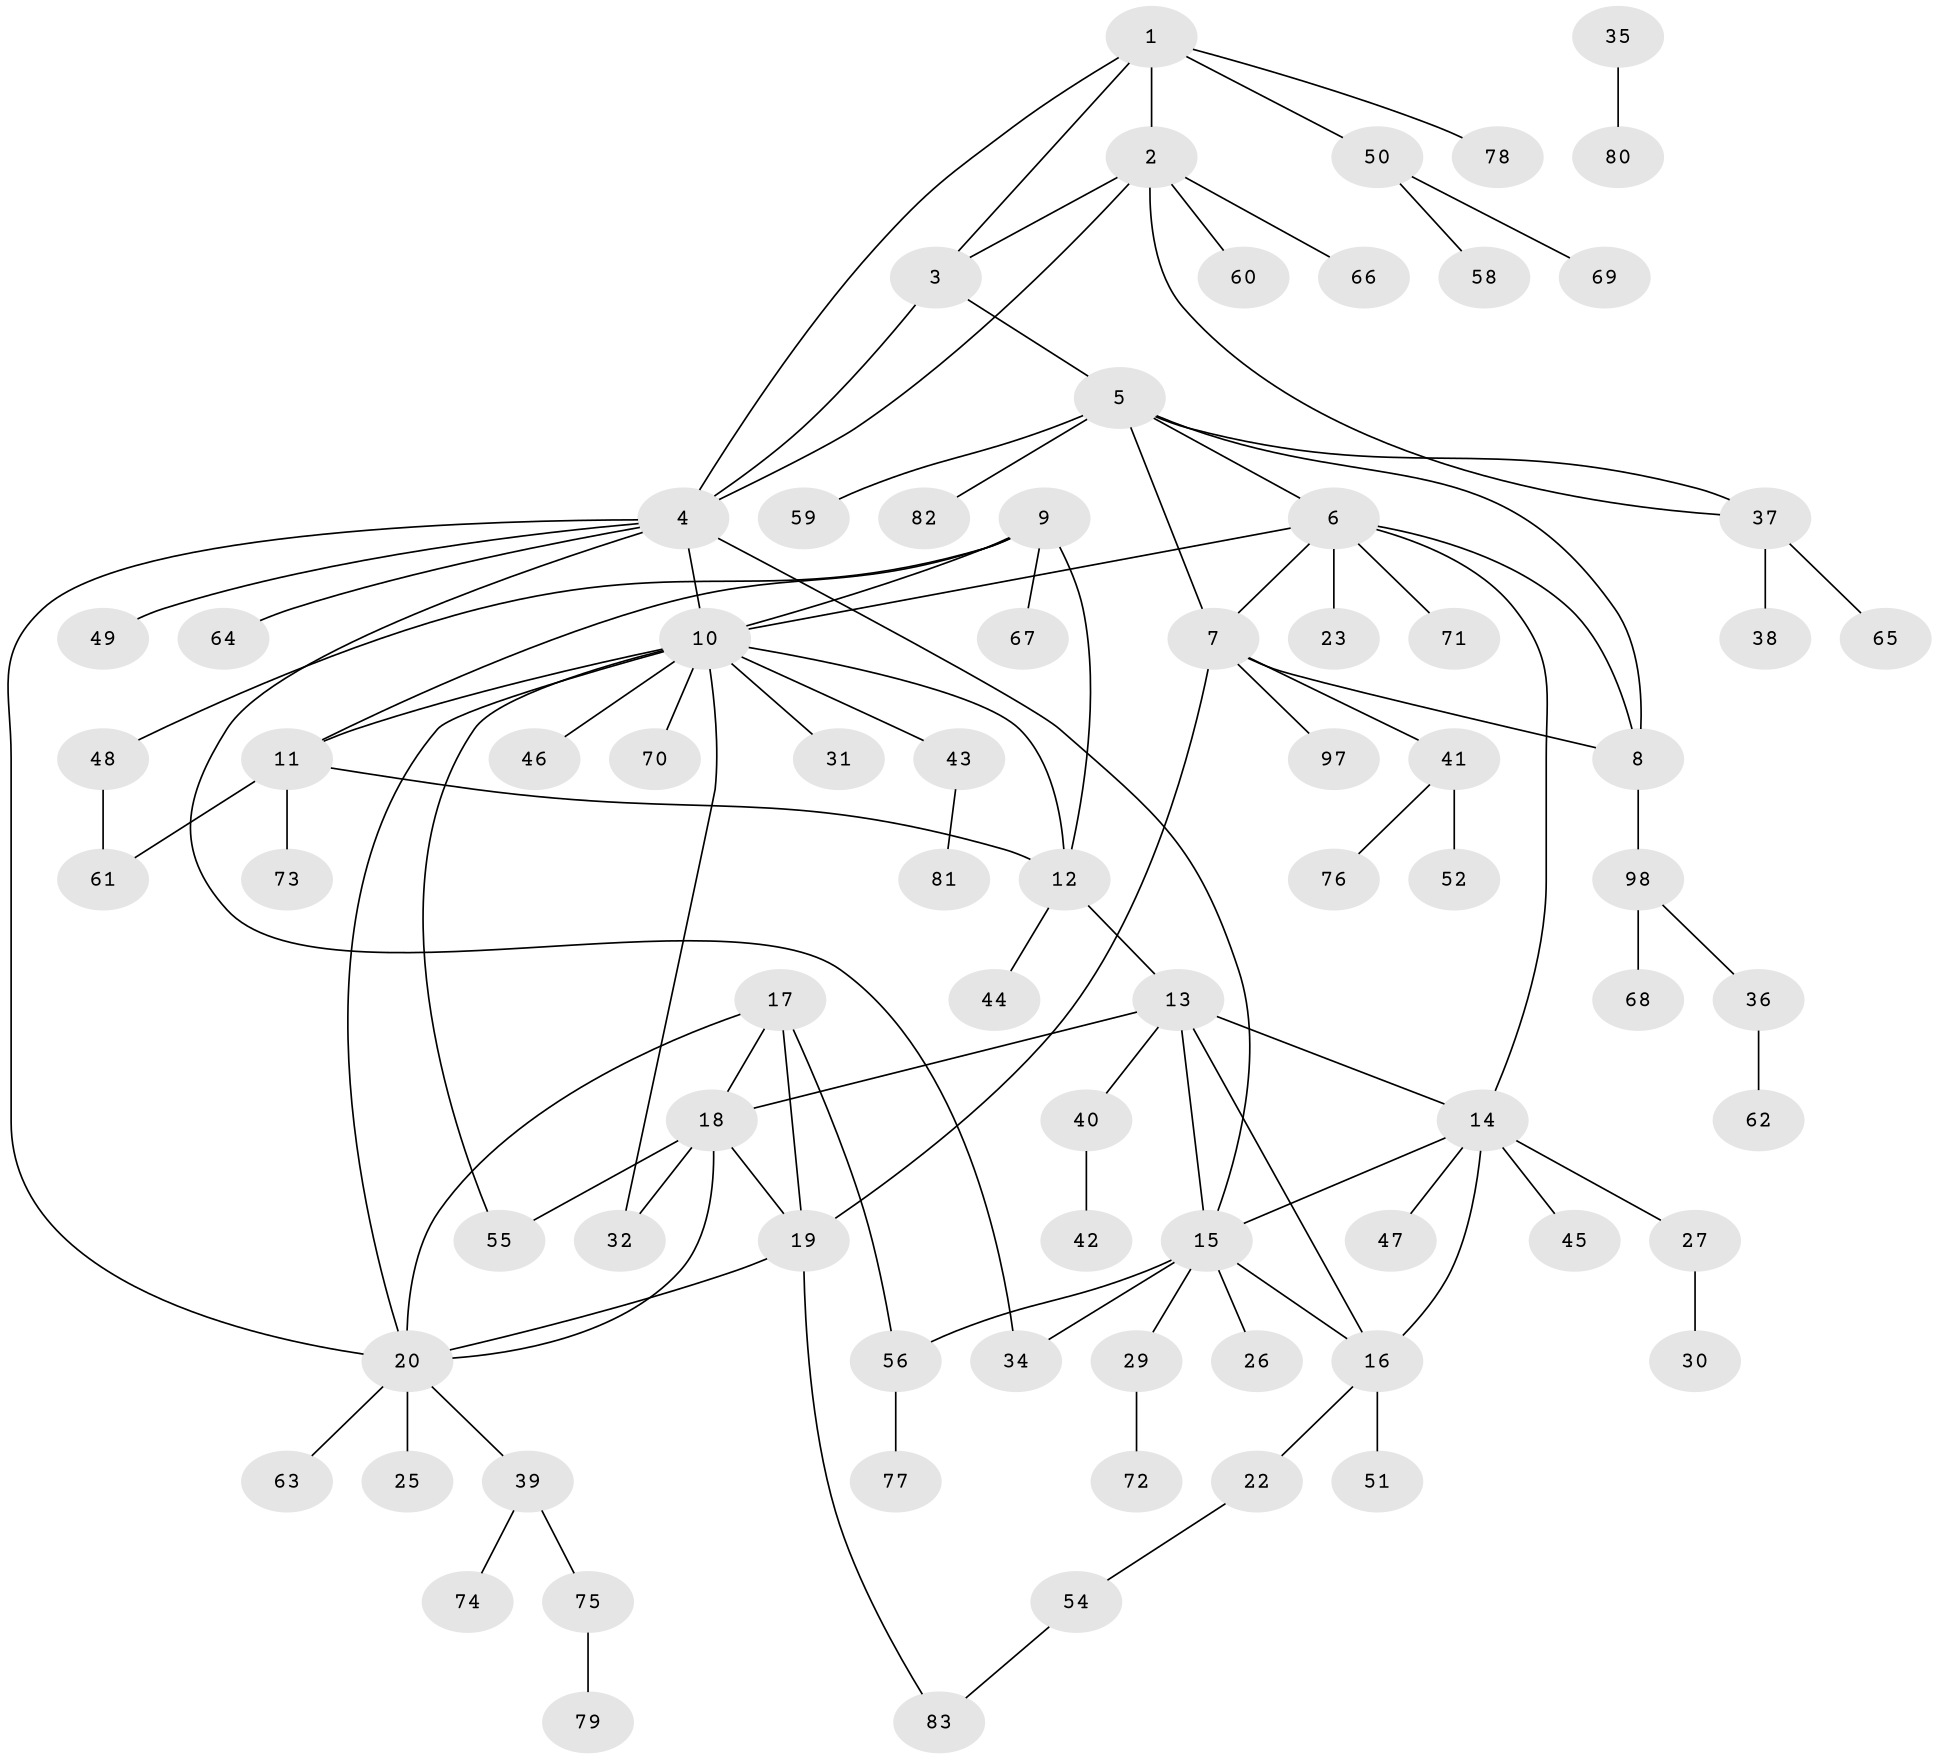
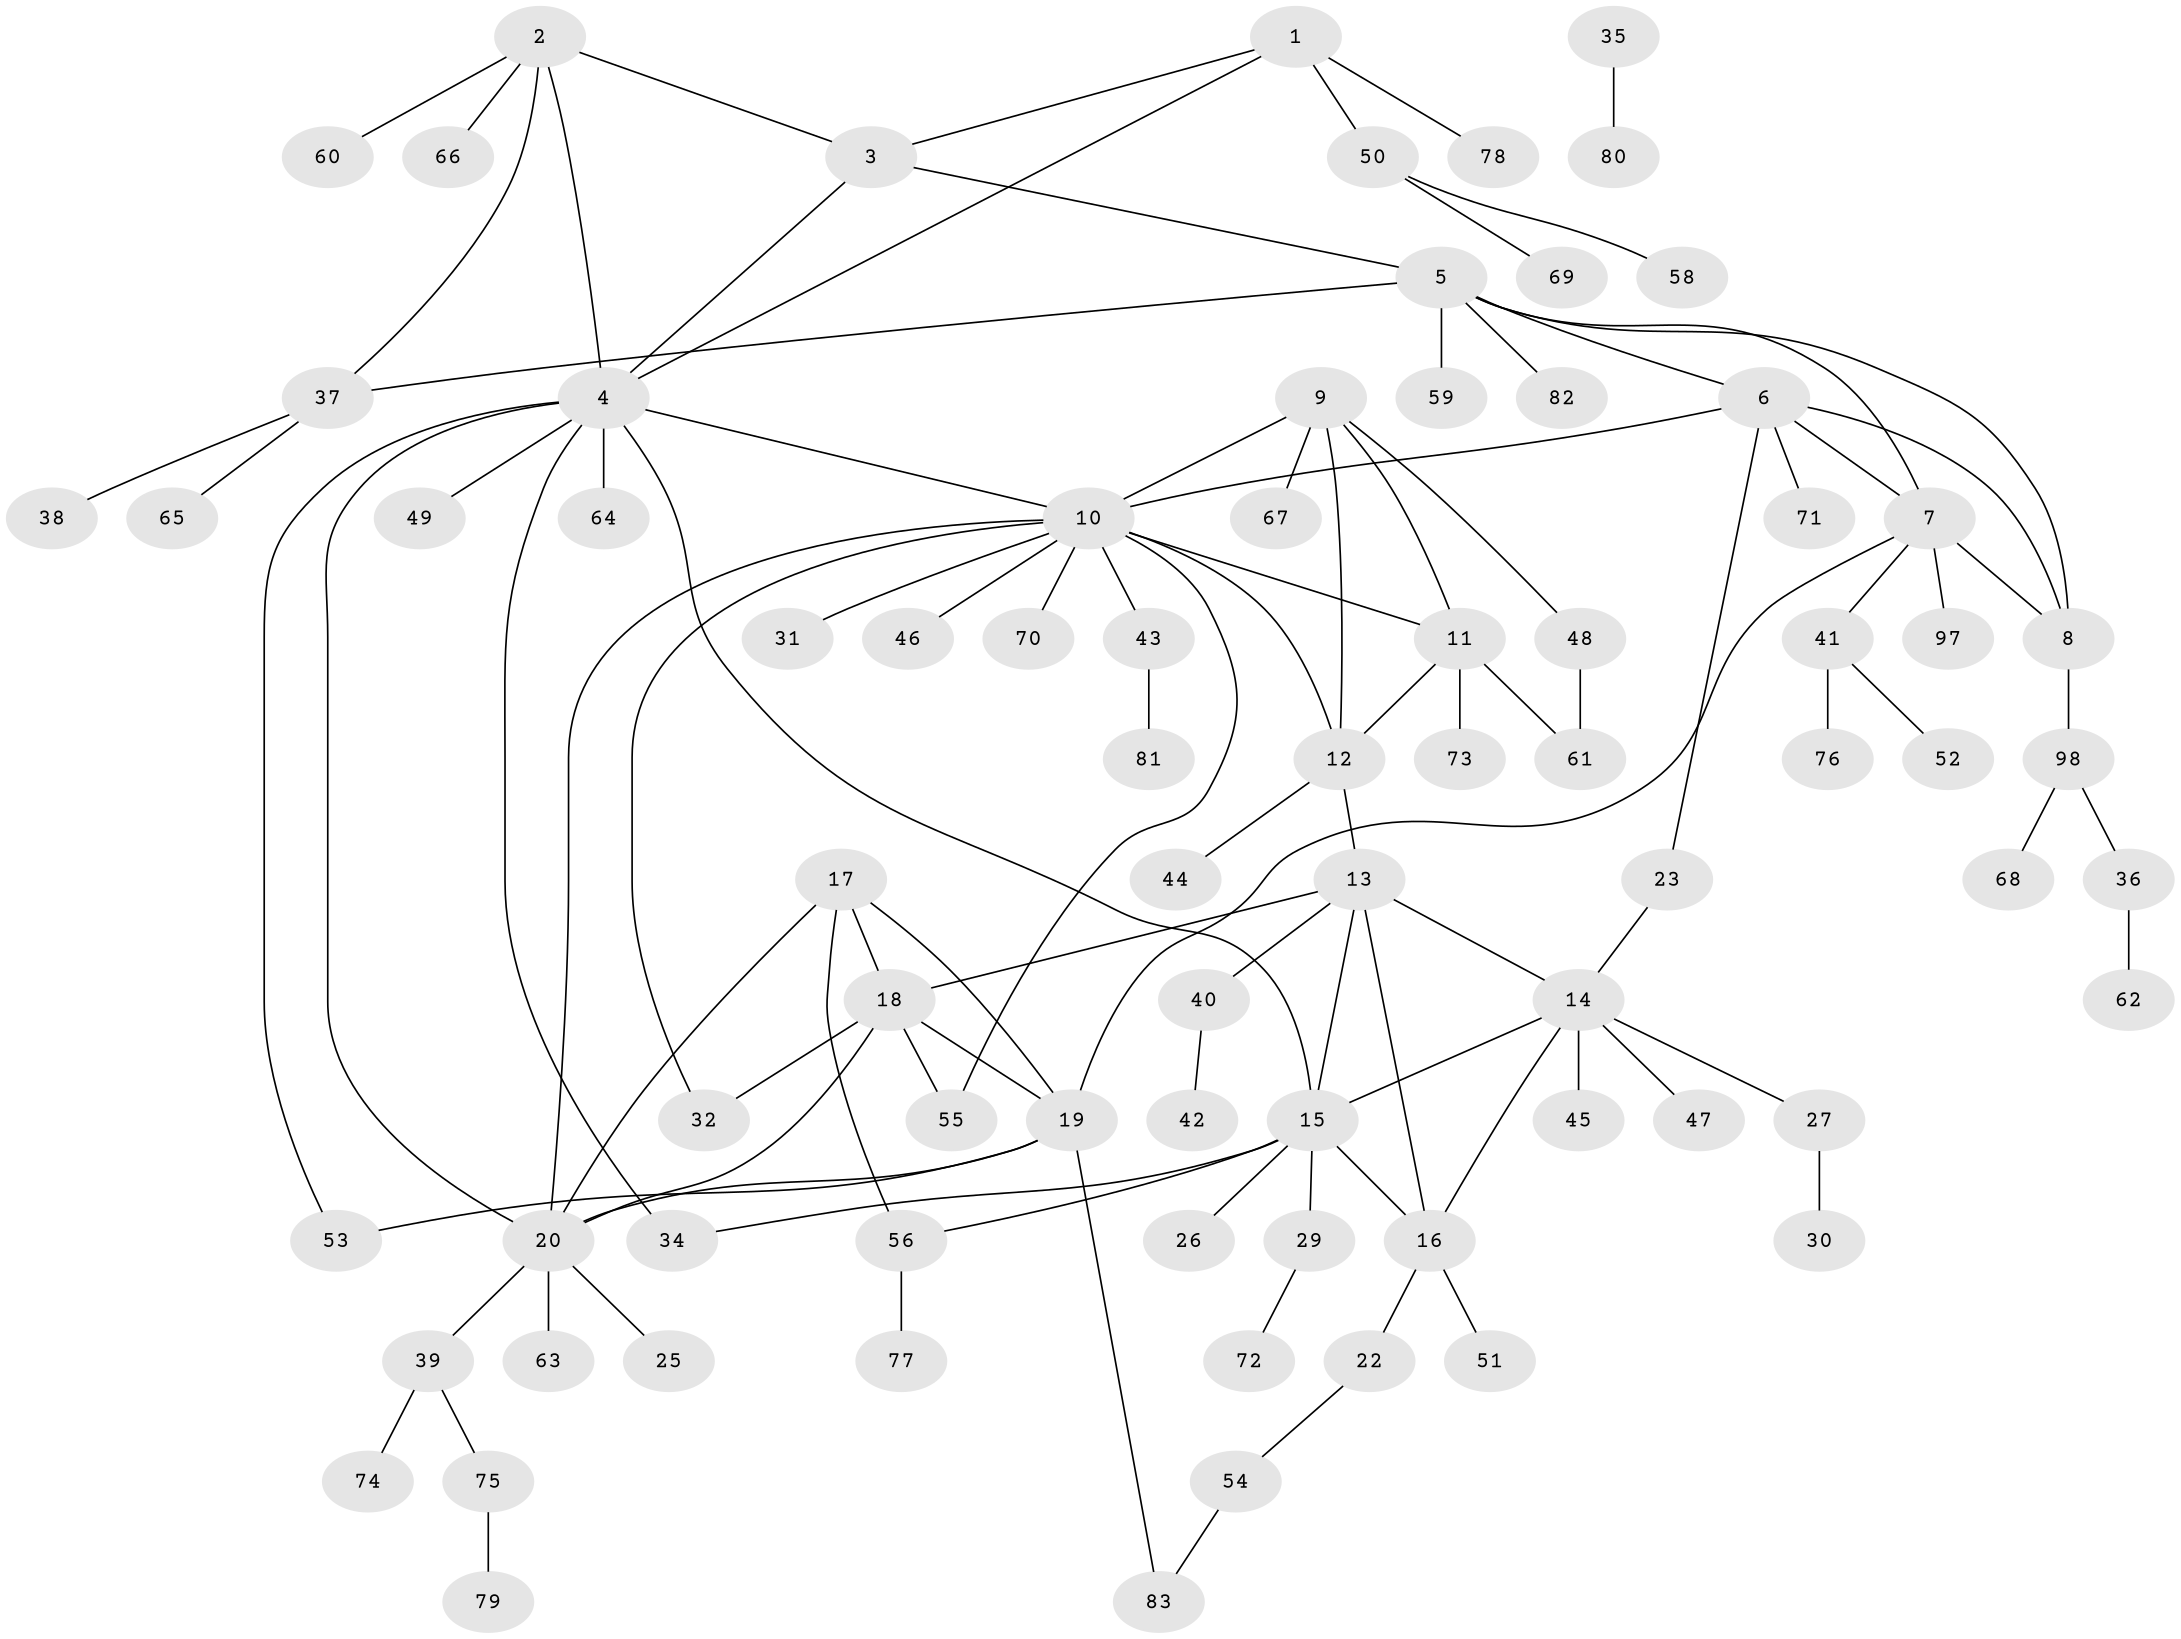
(1152, 97) -> none
(1546, 769) -> (1623, 940)
none -> (336, 1241)
